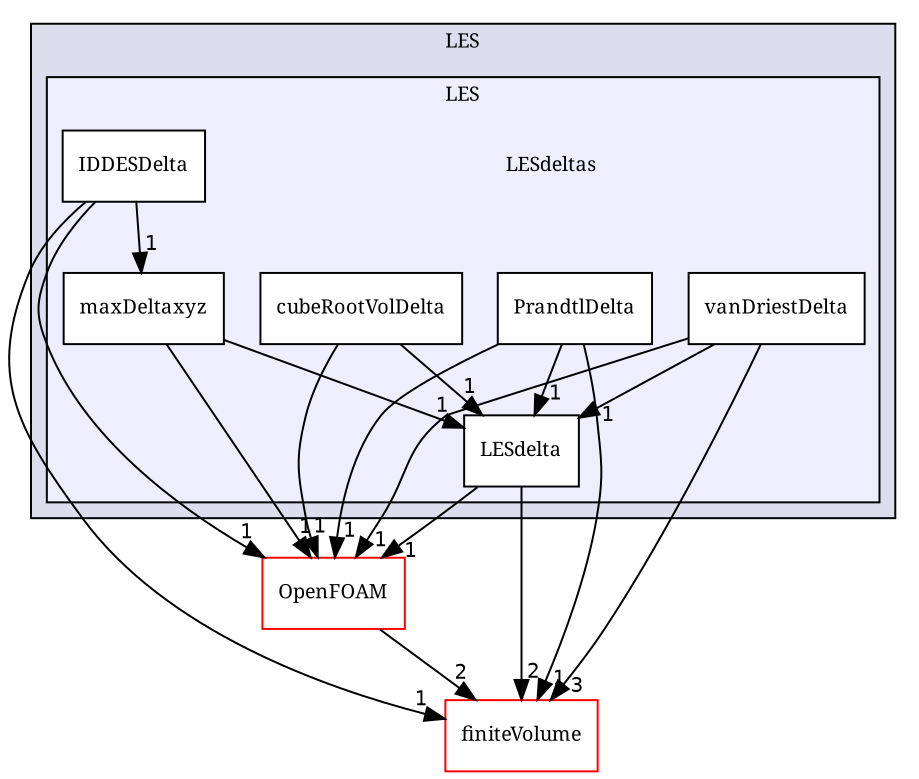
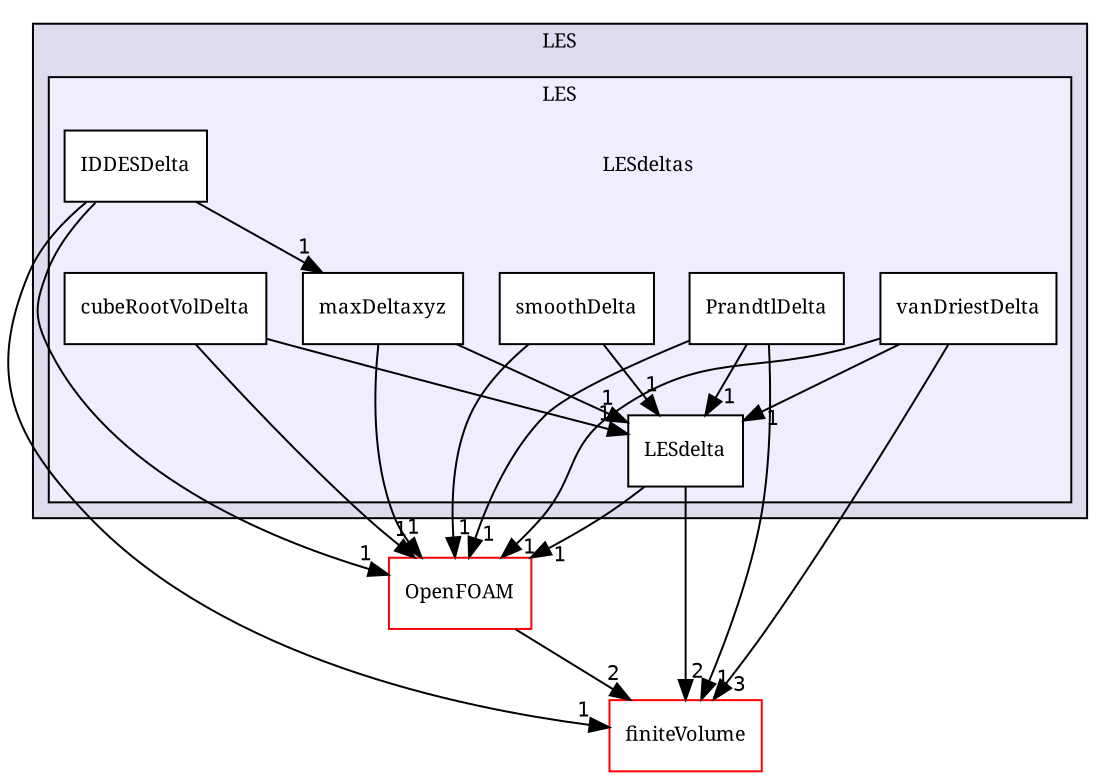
none -> (577, 309)
